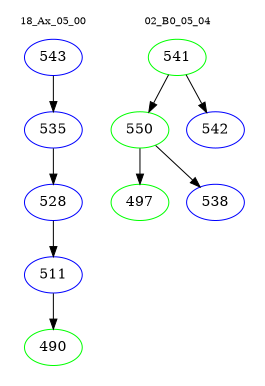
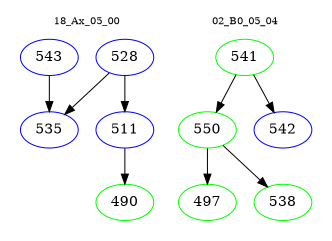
(53, 161) -> (91, 90)
(215, 202) -> (283, 202)
